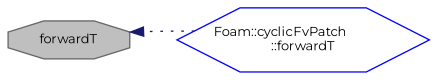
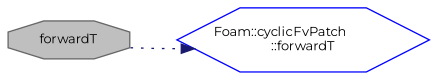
(169, 31) -> (156, 48)
